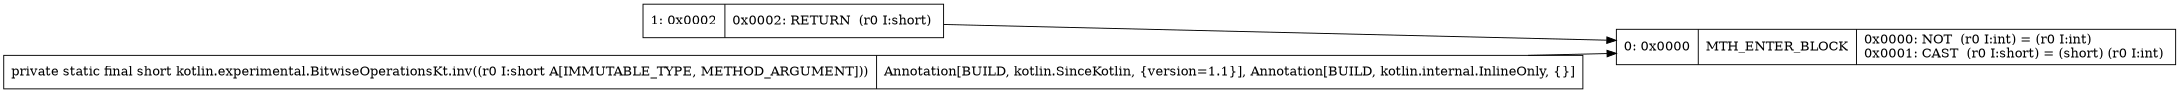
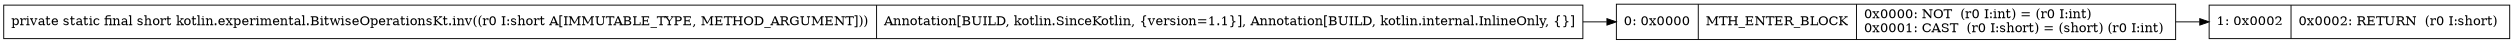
(1275, 32) -> (2188, 22)
